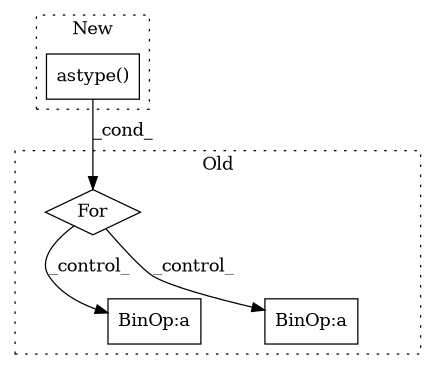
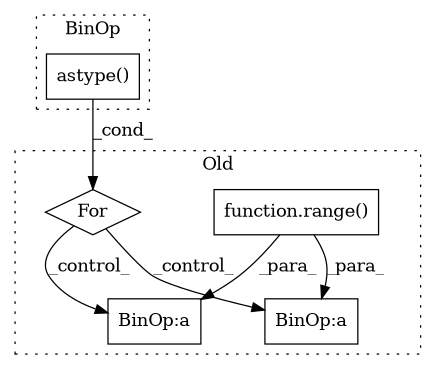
(93, 30) -> (93, 30)
none -> (296, 212)
